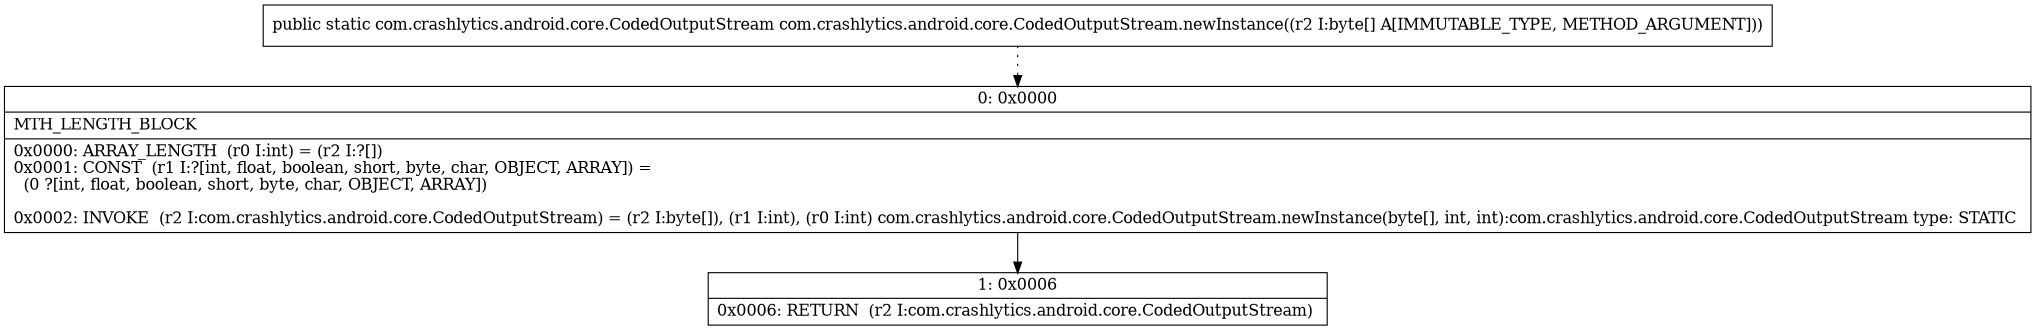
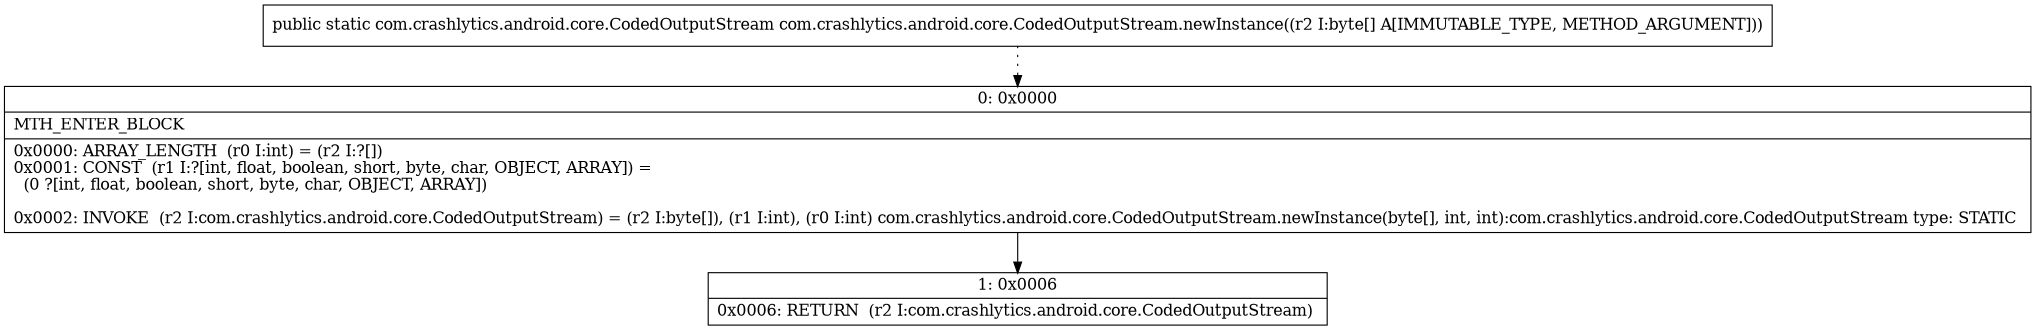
(105, 125) -> (99, 125)
